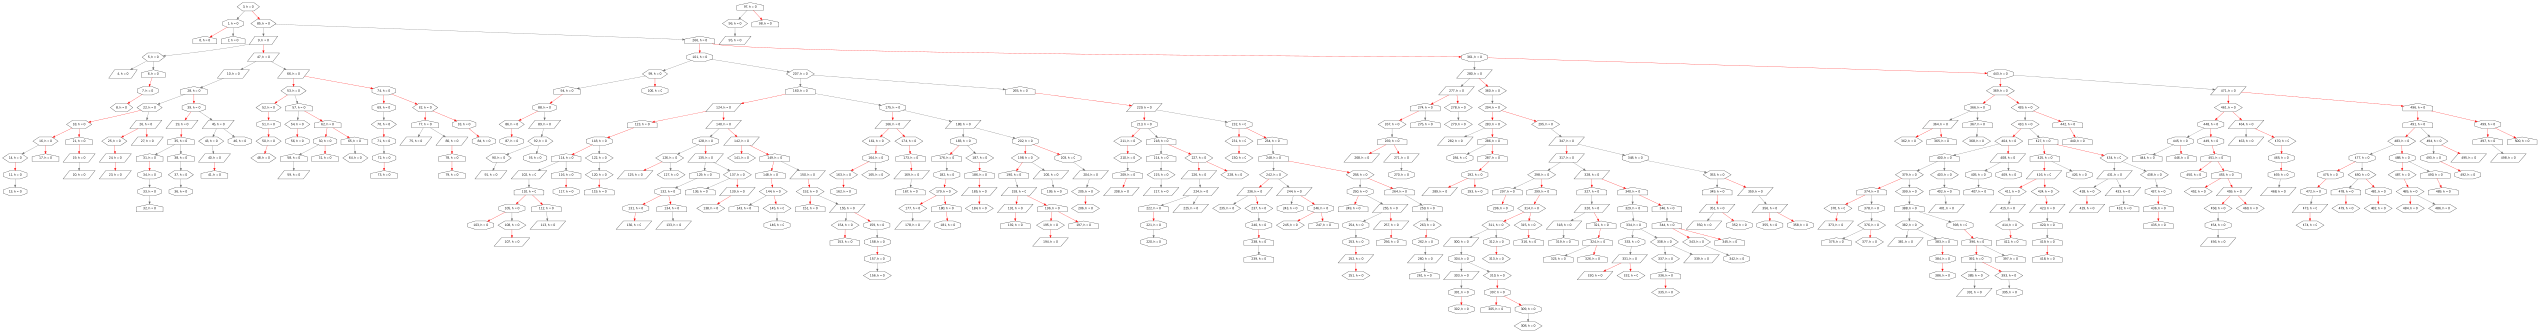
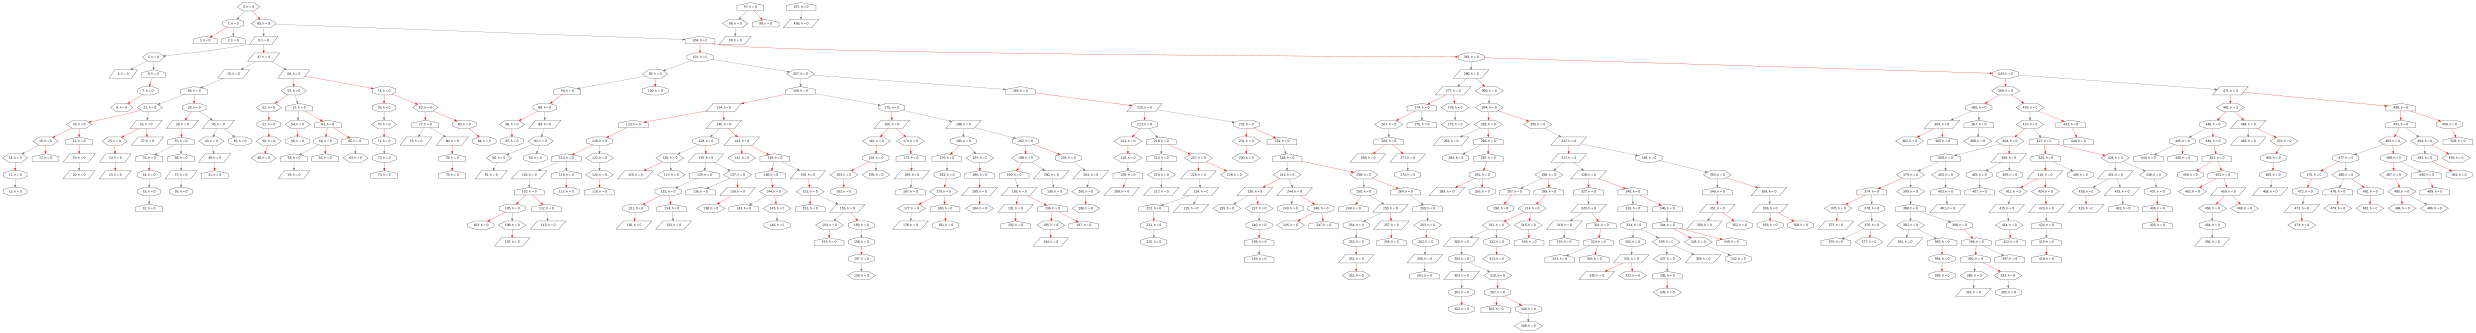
(2488, 132) -> none
(2469, 158) -> (2456, 158)
(181, 175) -> (181, 175)
